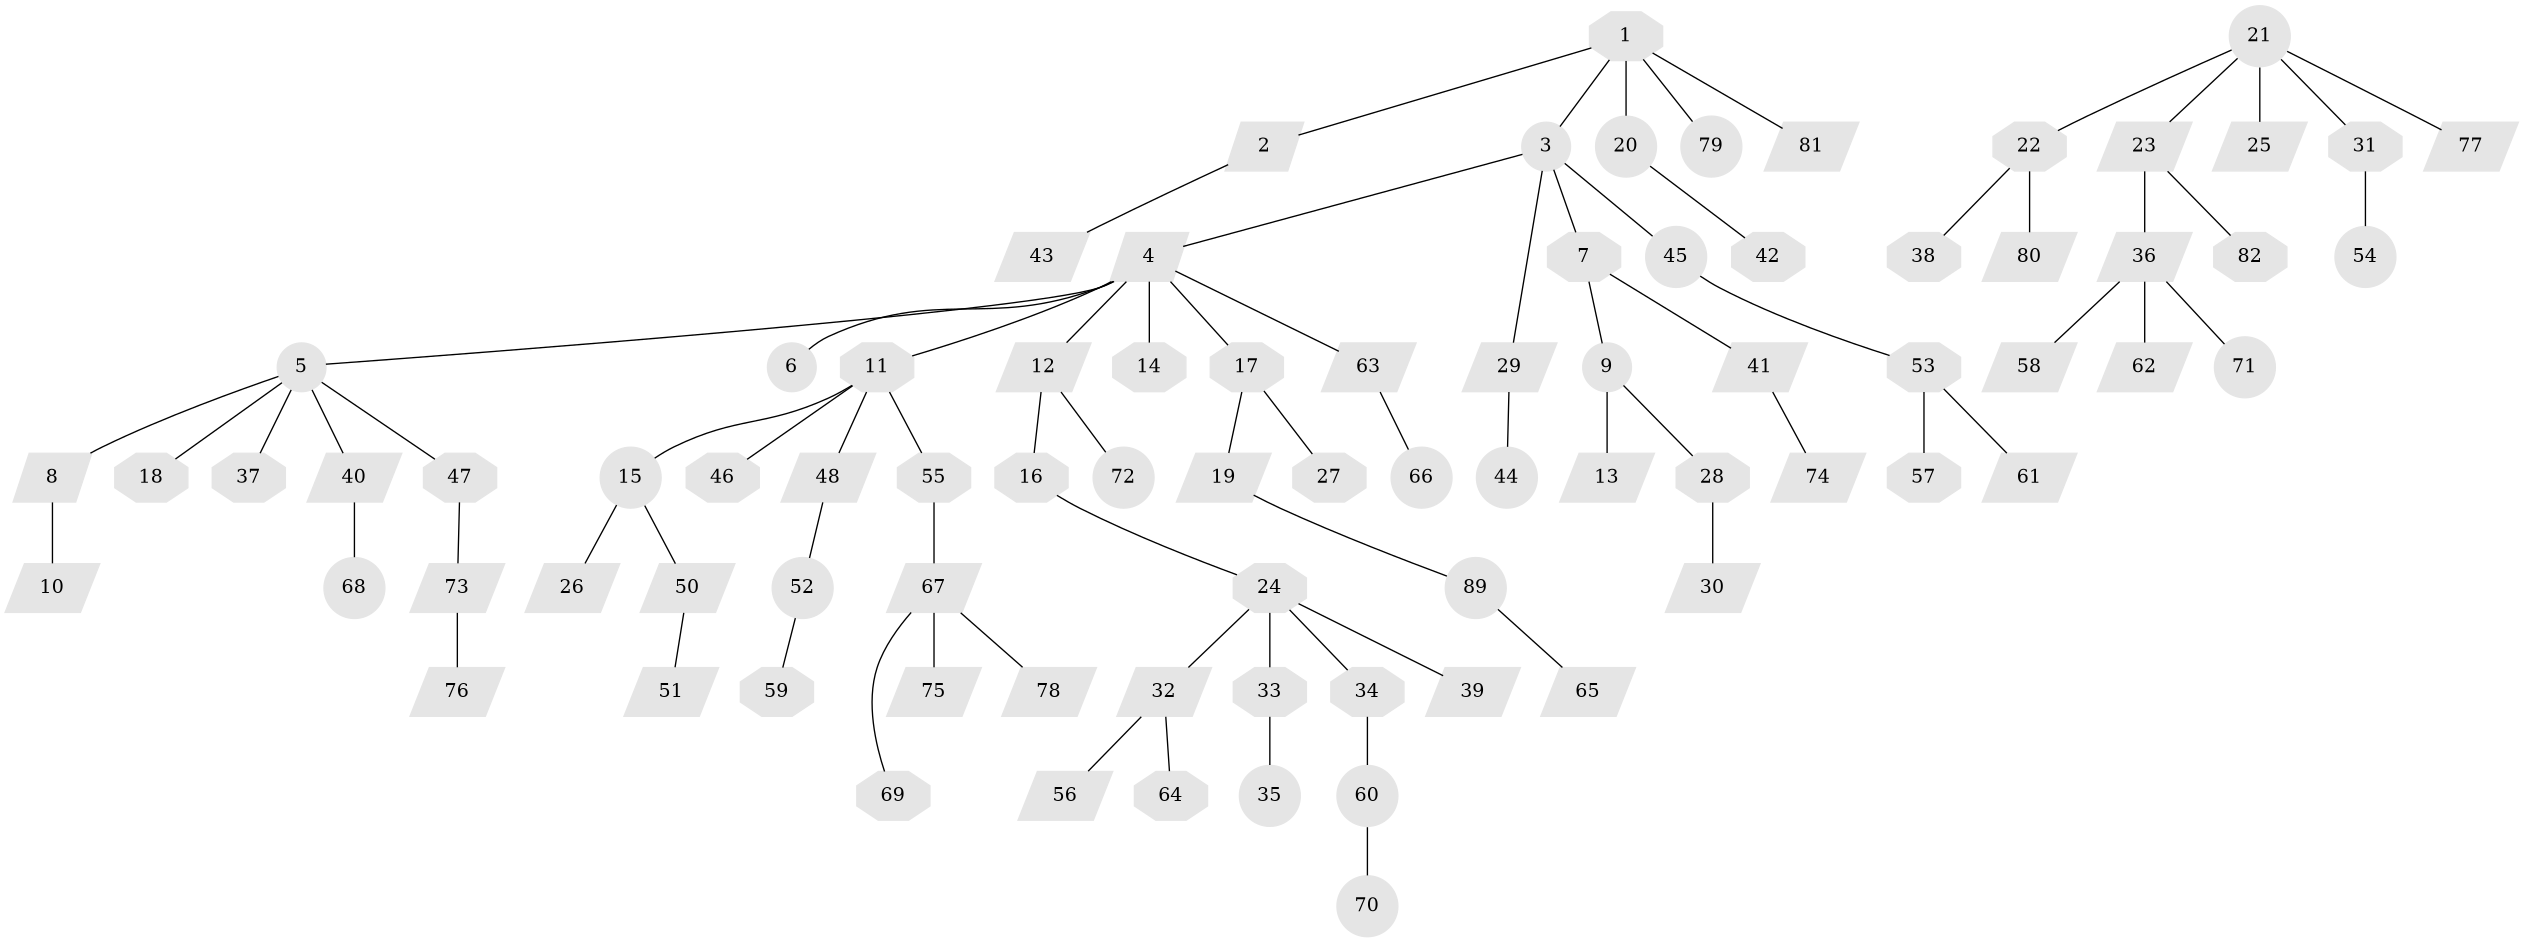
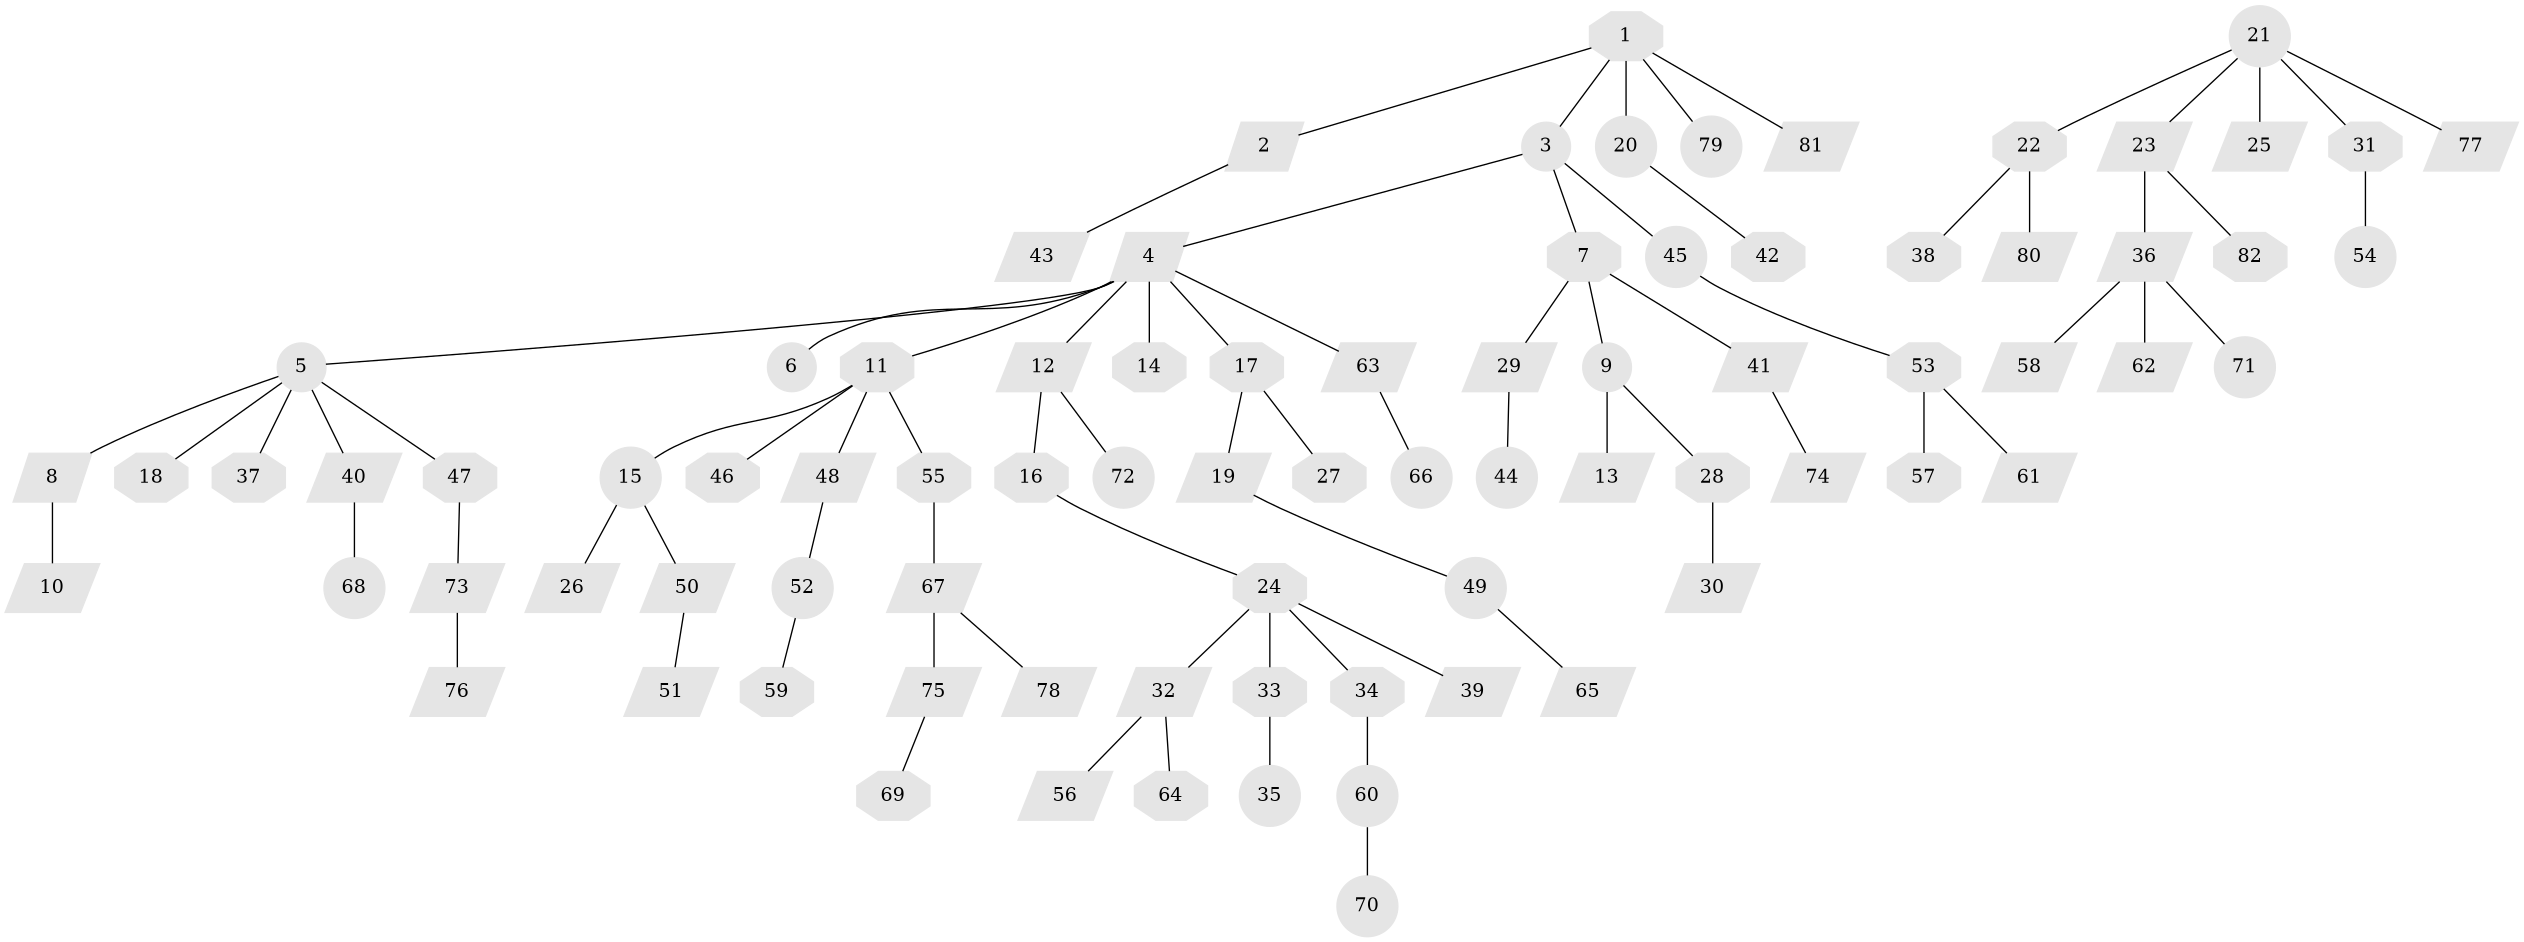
(1528, 257) -> (1547, 312)
(1476, 588) -> (1476, 588)
(873, 687) -> (914, 744)
